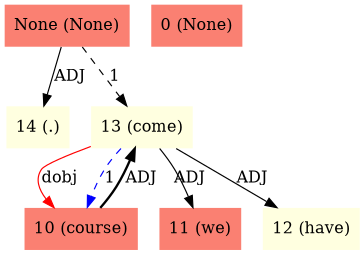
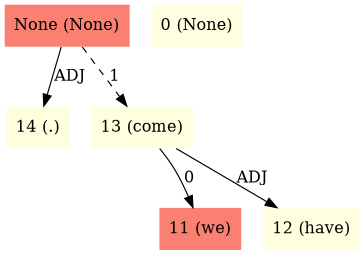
(197, 26) -> (197, 26)
(190, 178) -> (190, 178)
(81, 229) -> none
